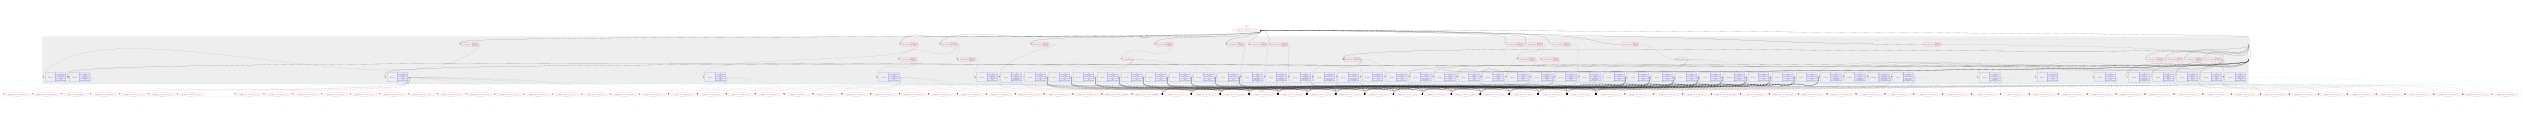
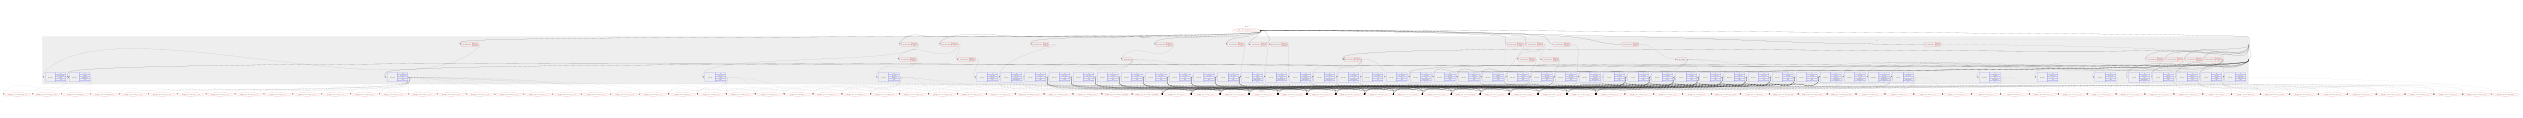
none -> (220, 94)
